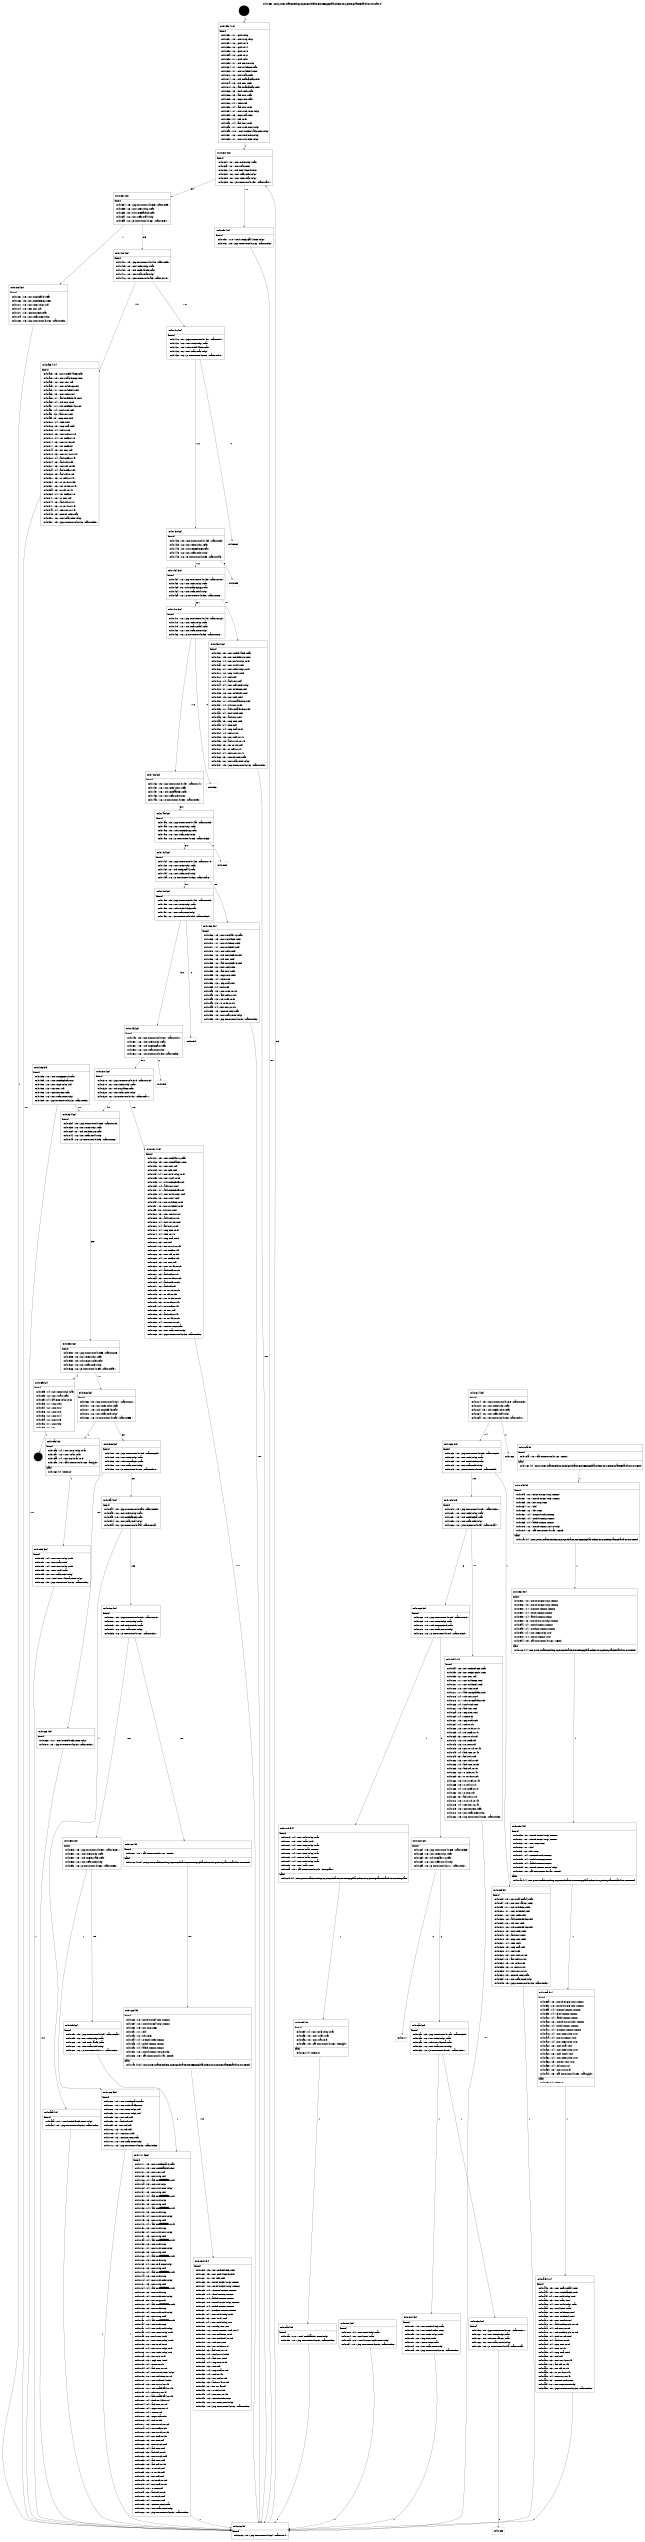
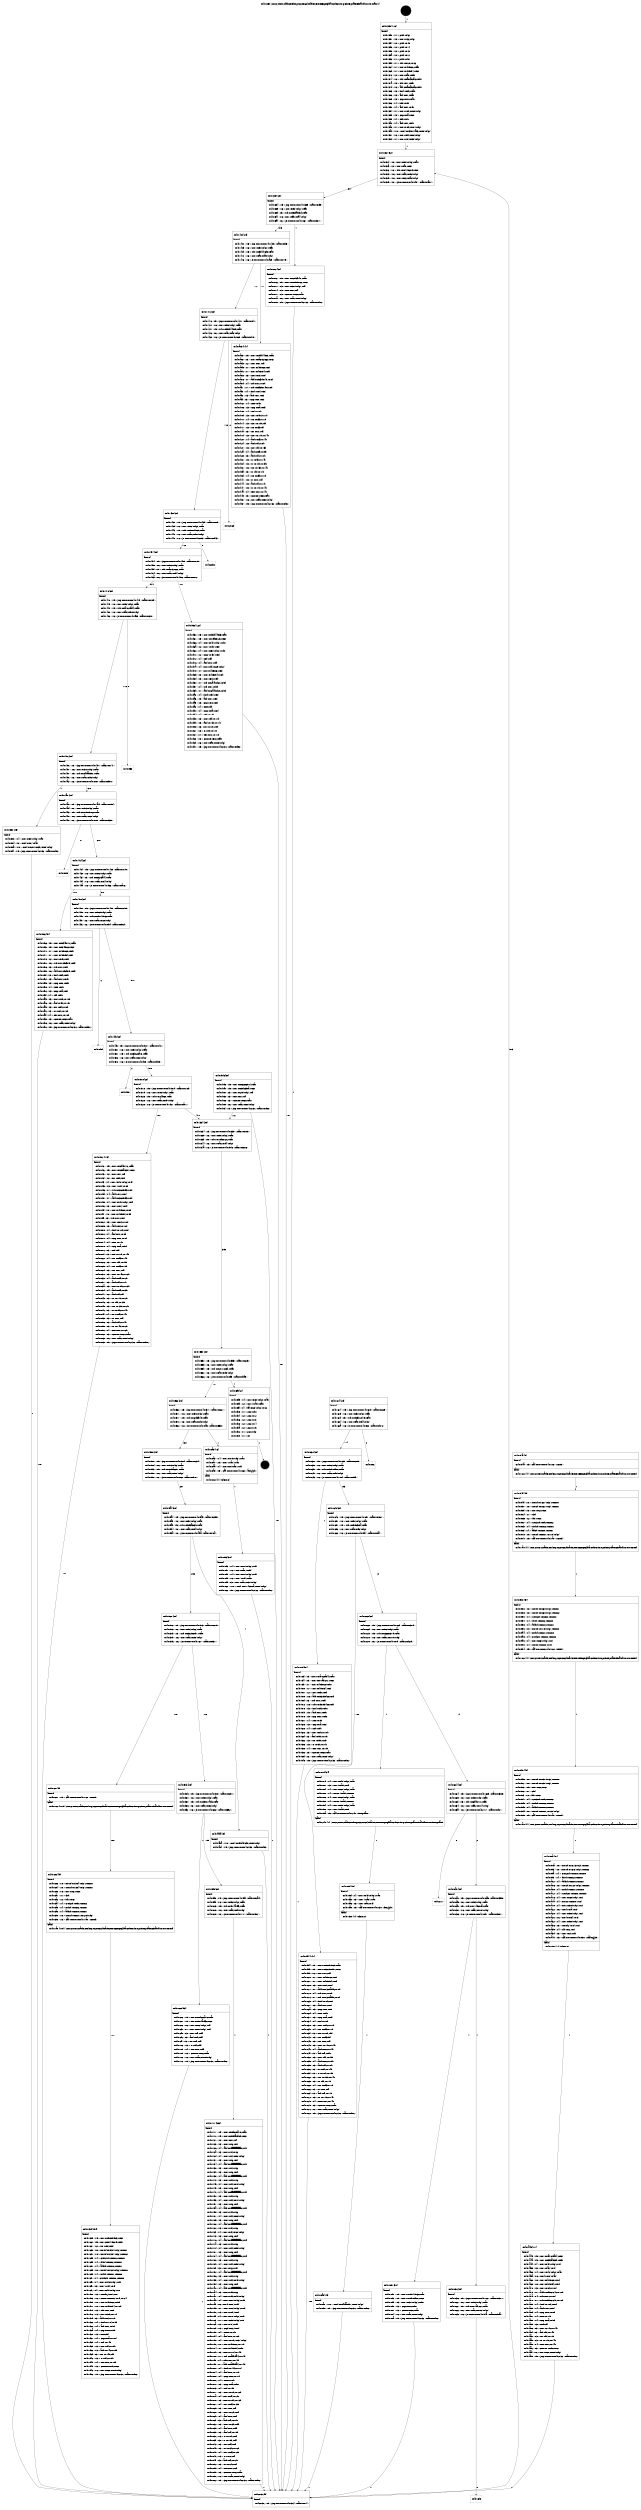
(244, 237) -> none
none -> (48, 804)
(66, 1738) -> none
